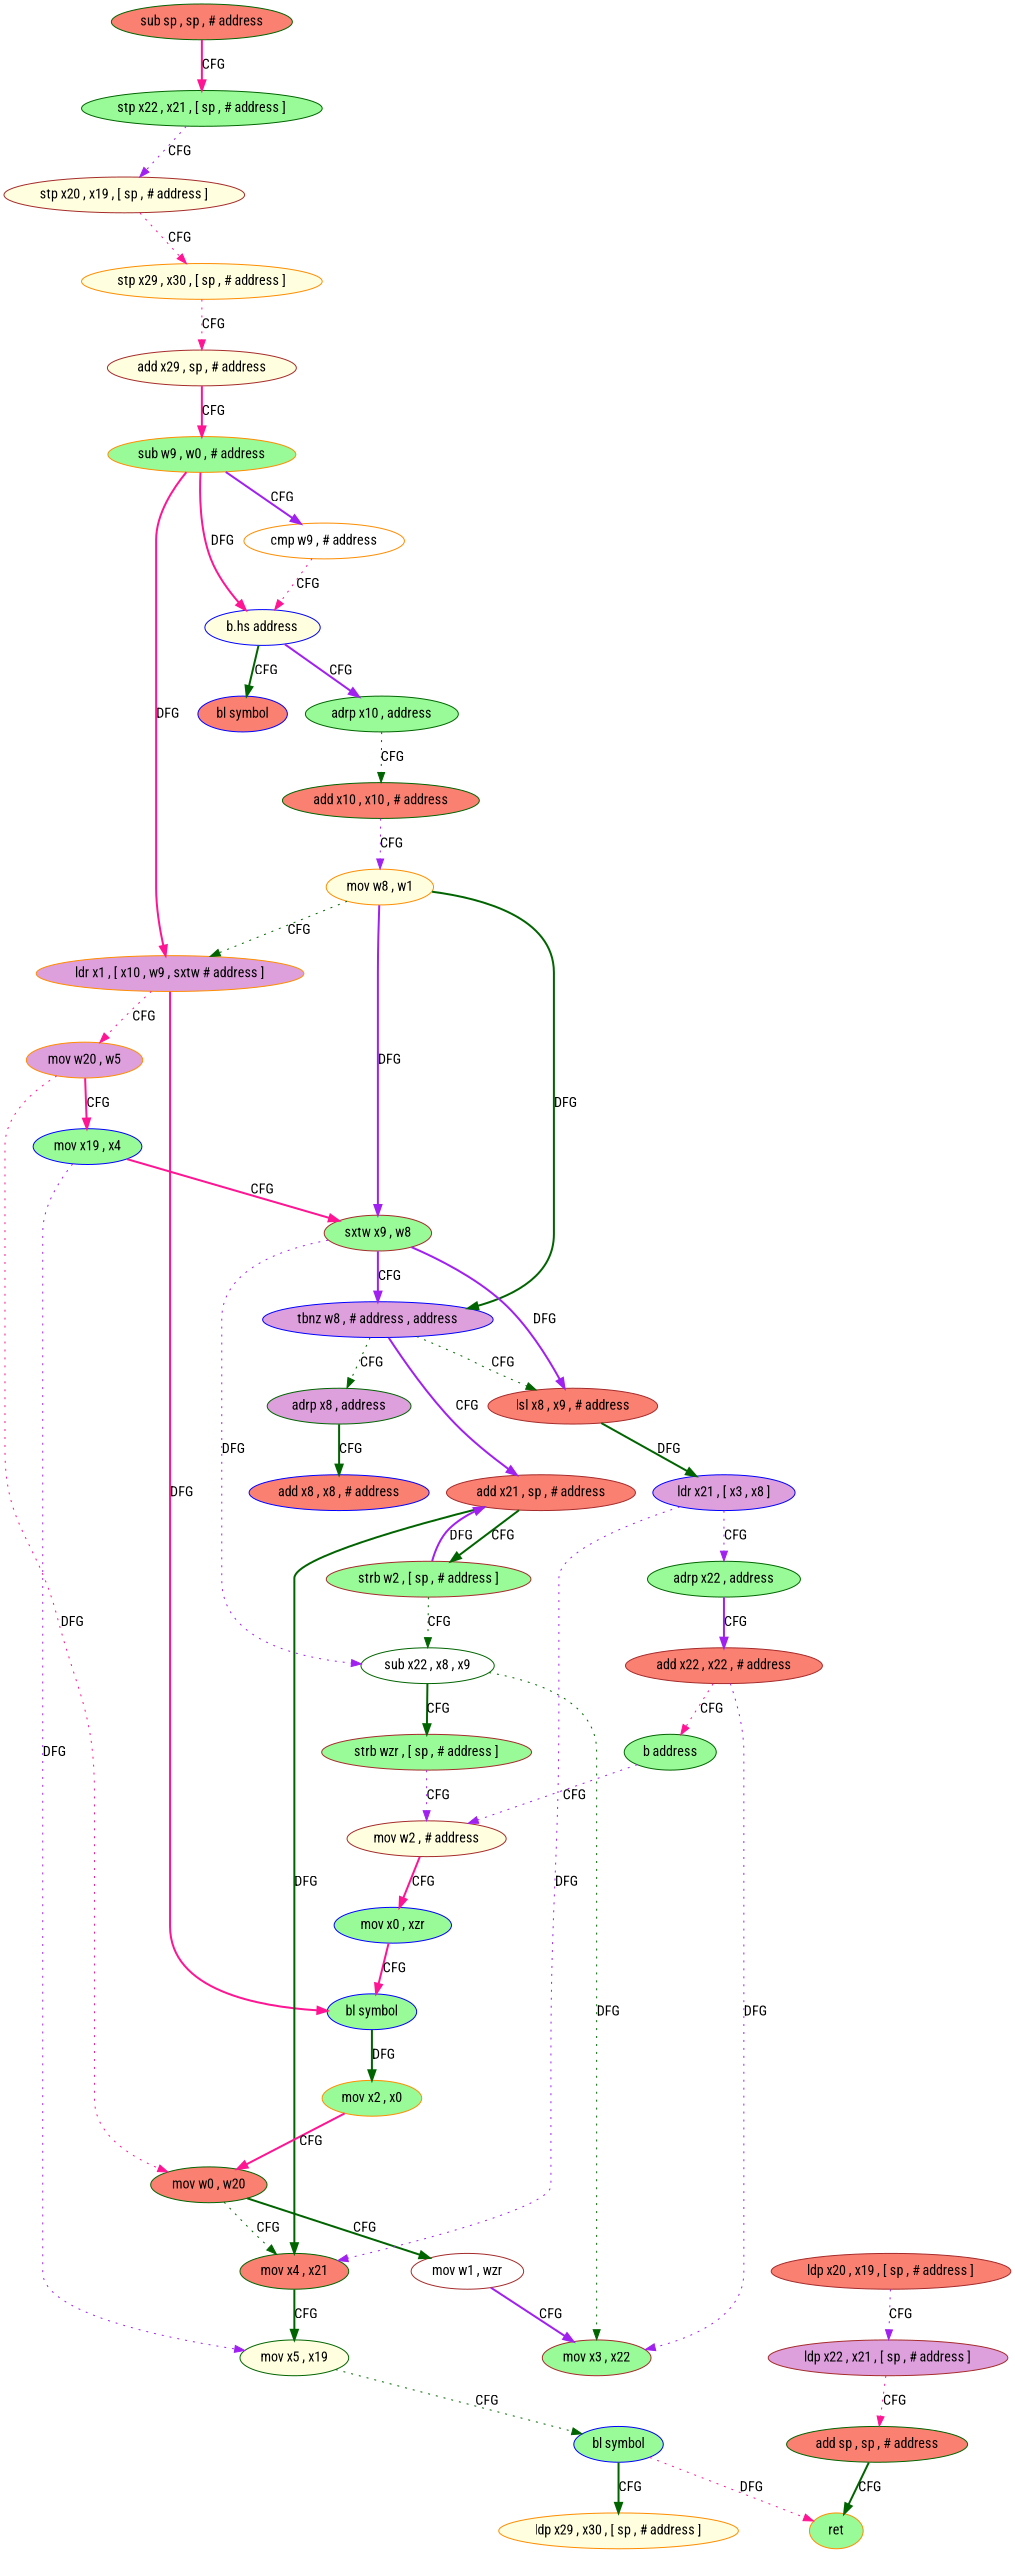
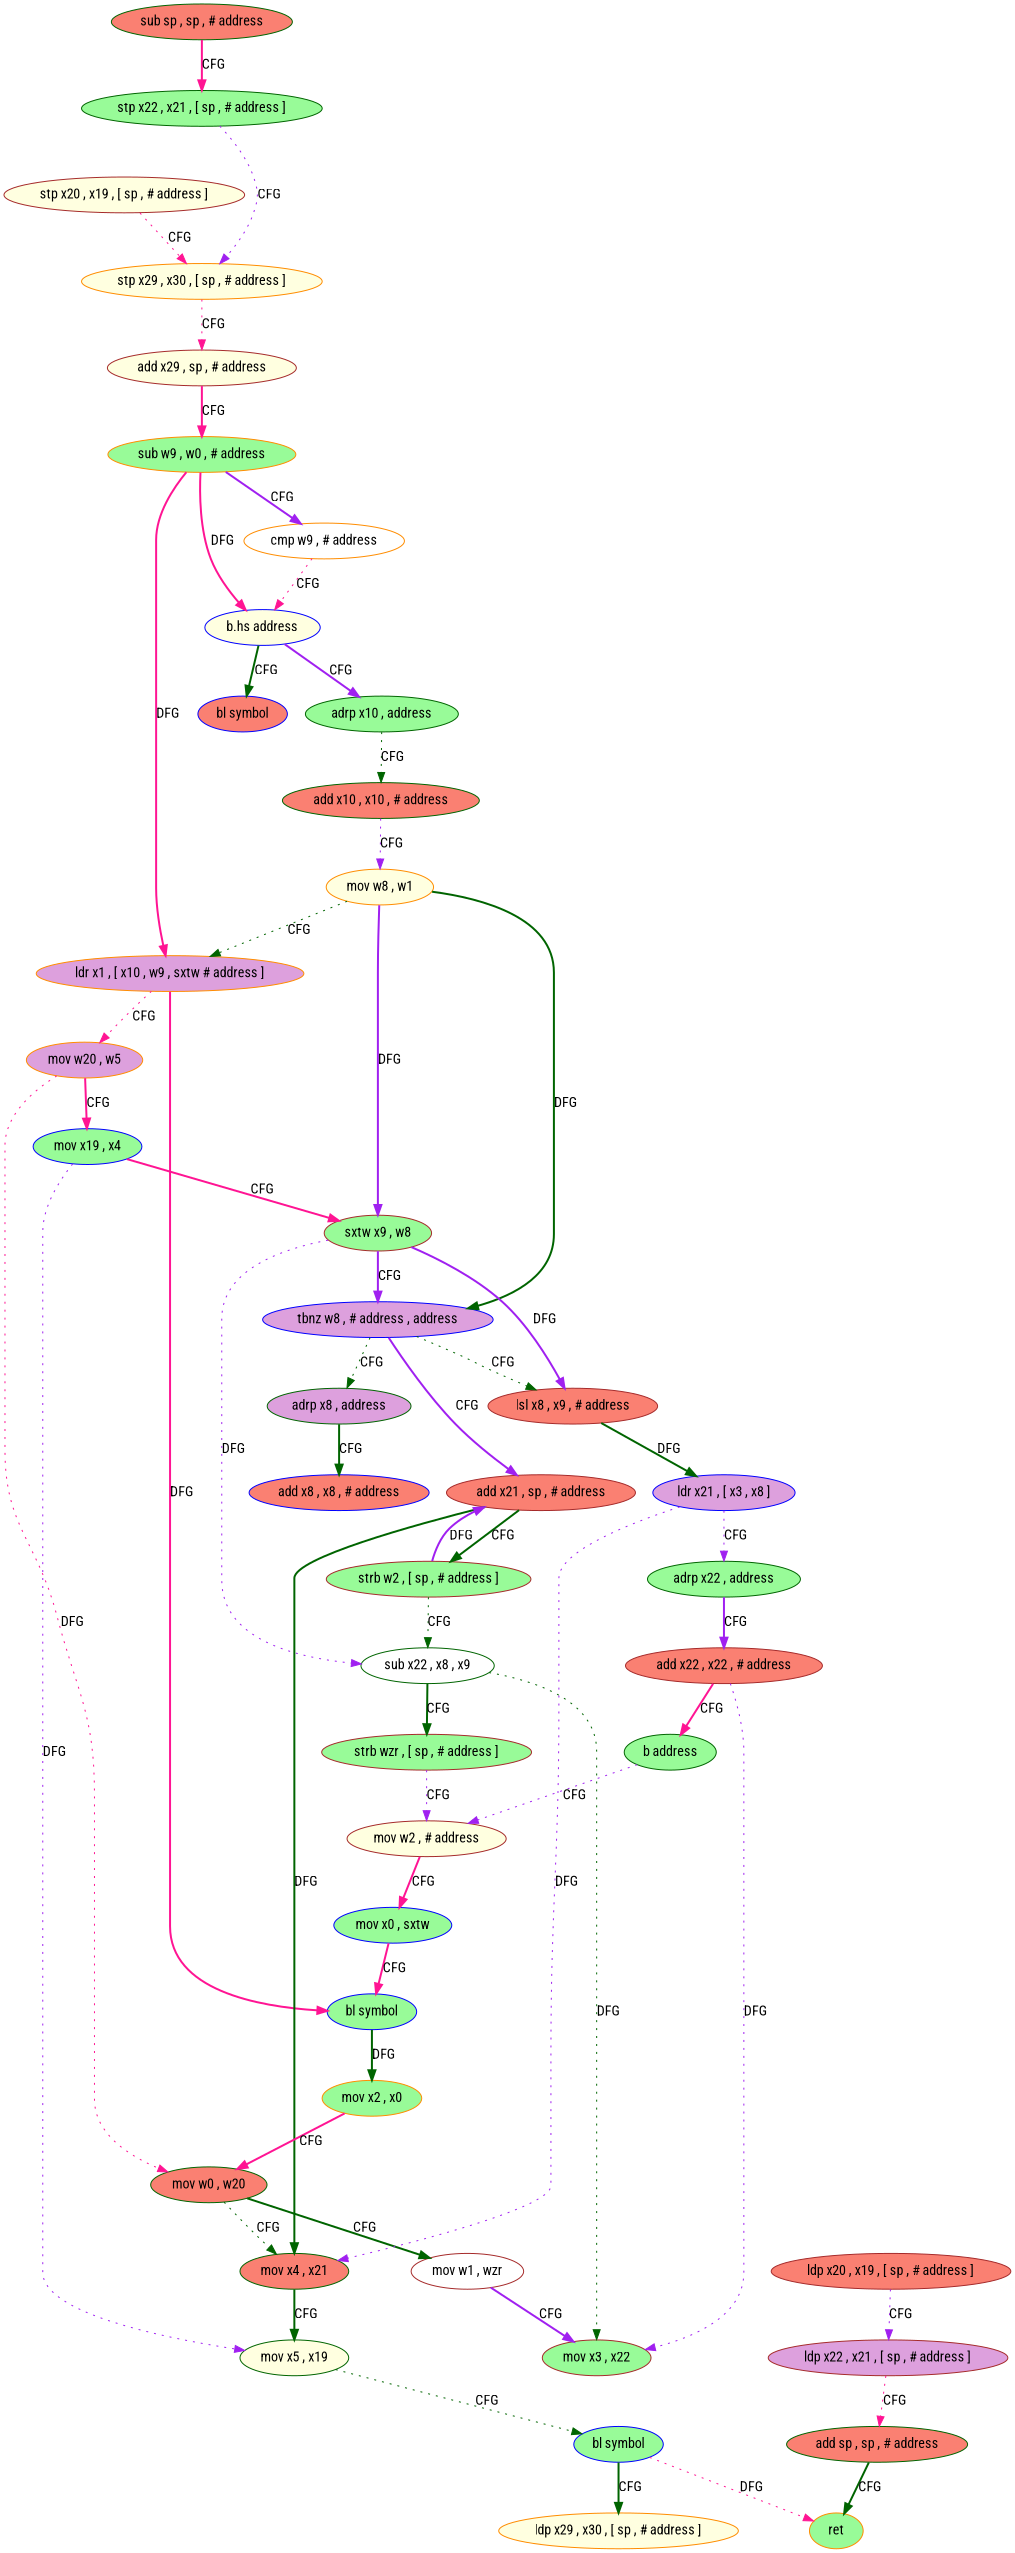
(166, 148) -> (257, 190)
(700, 1705) -> (700, 1705)
(393, 1925) -> (393, 1925)
